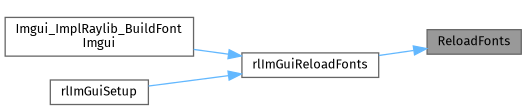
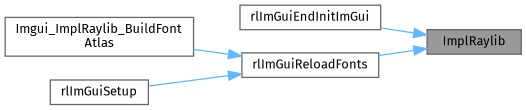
none -> (310, 17)
(99, 37) -> (99, 37)
(474, 42) -> (474, 42)
